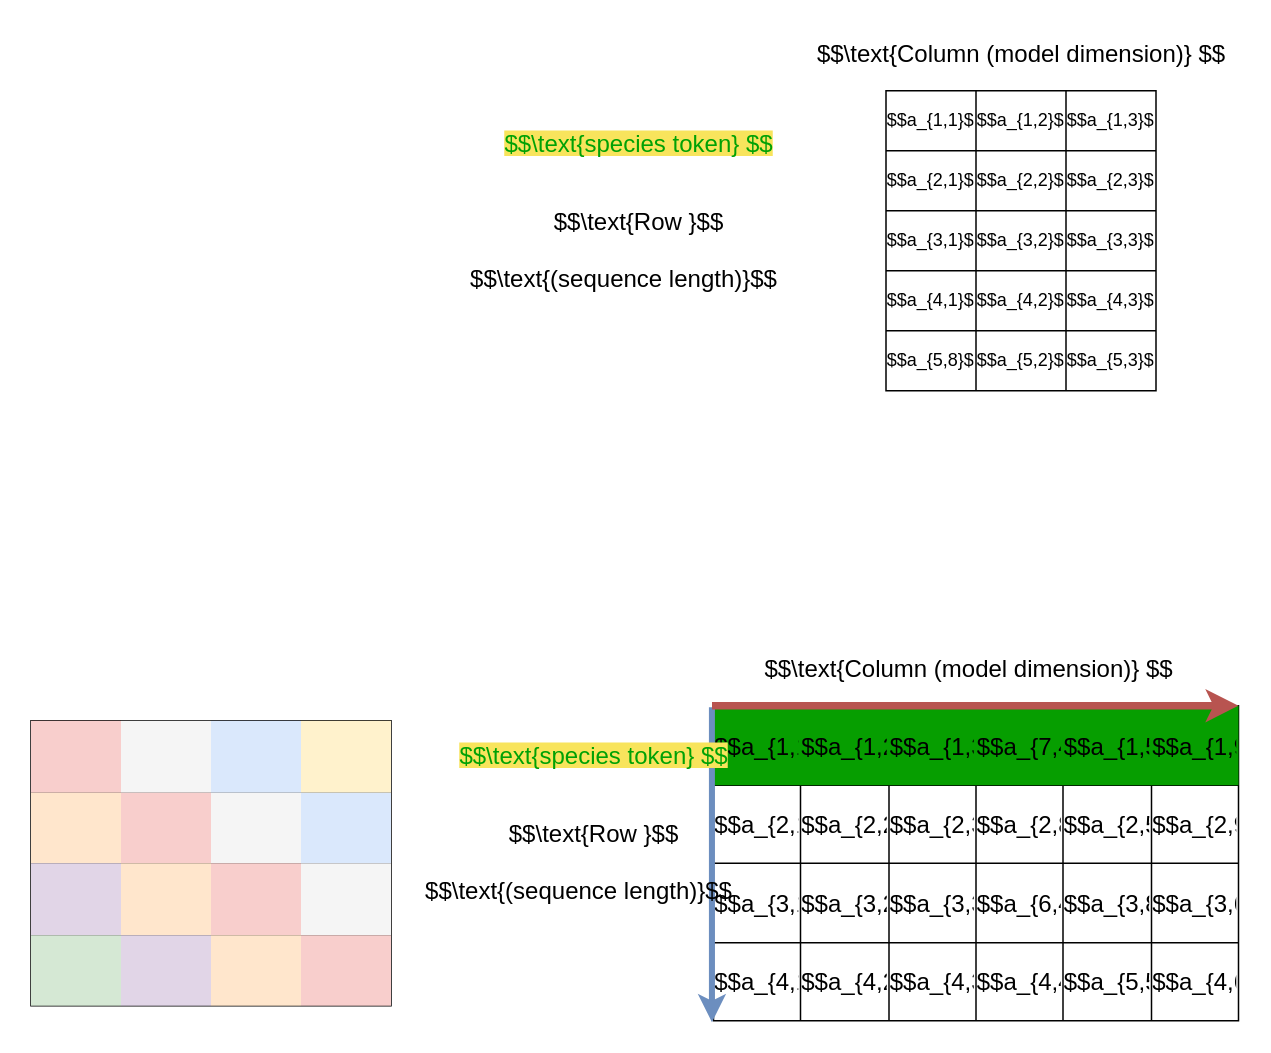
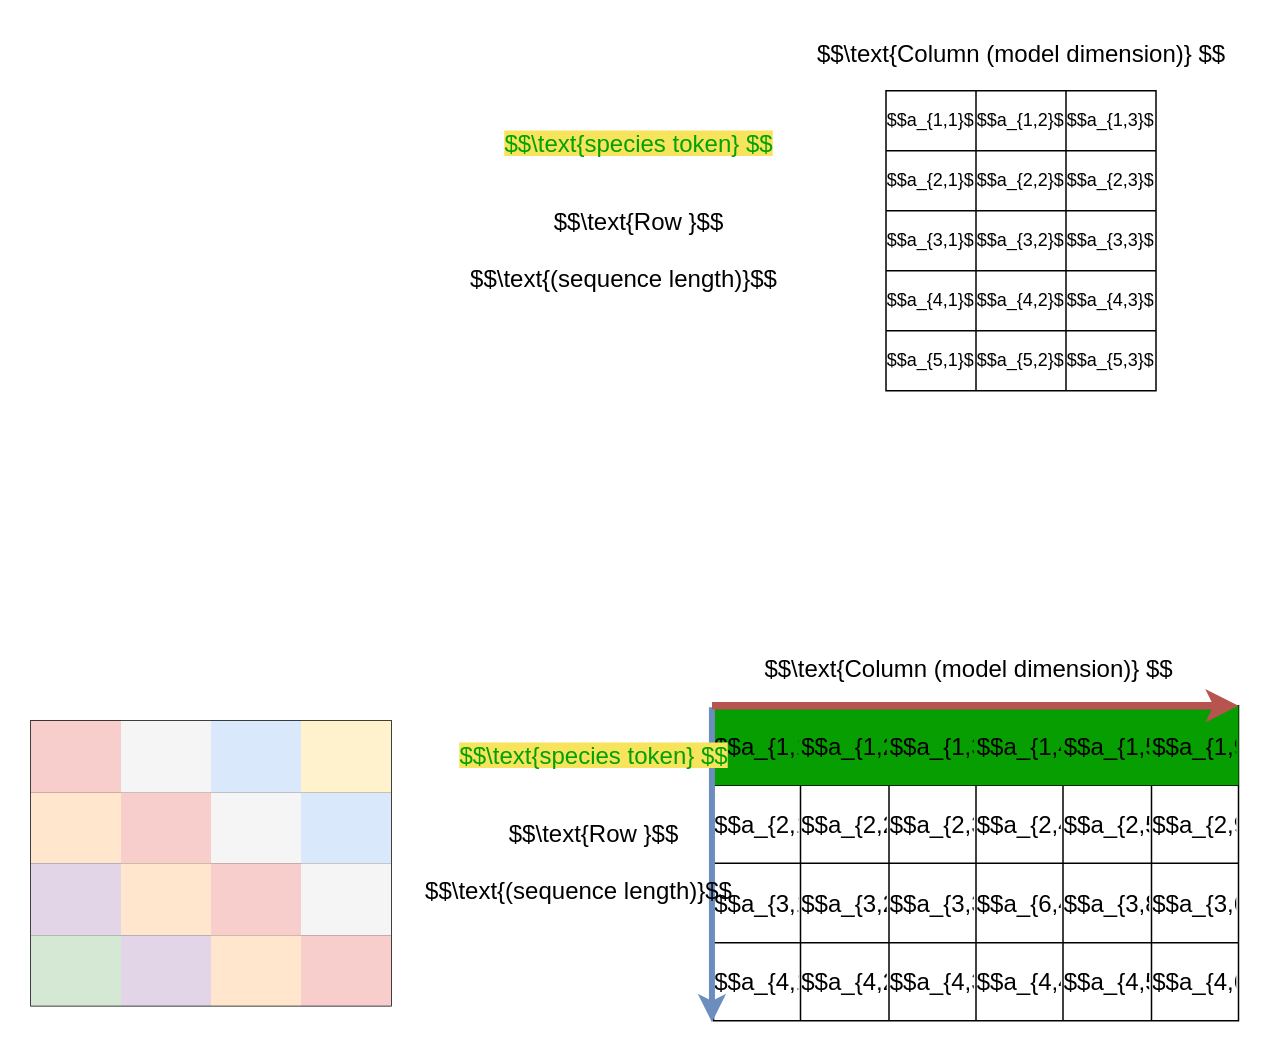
(931, 361) -> (931, 361)
(1019, 746) -> (1019, 746)
(1019, 824) -> (1019, 824)
(1107, 982) -> (1107, 982)
